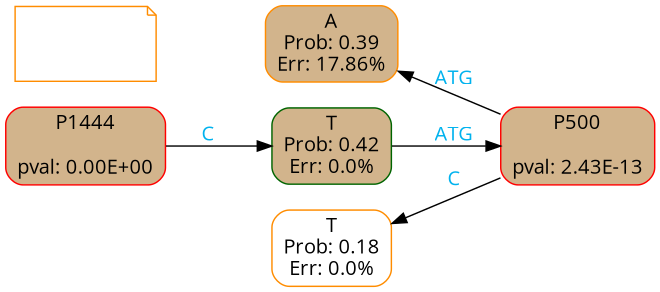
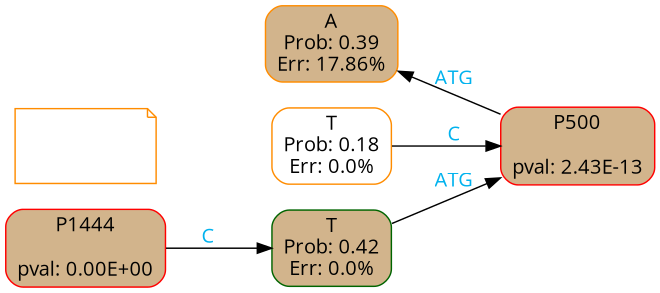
(453, 198) -> (439, 146)
